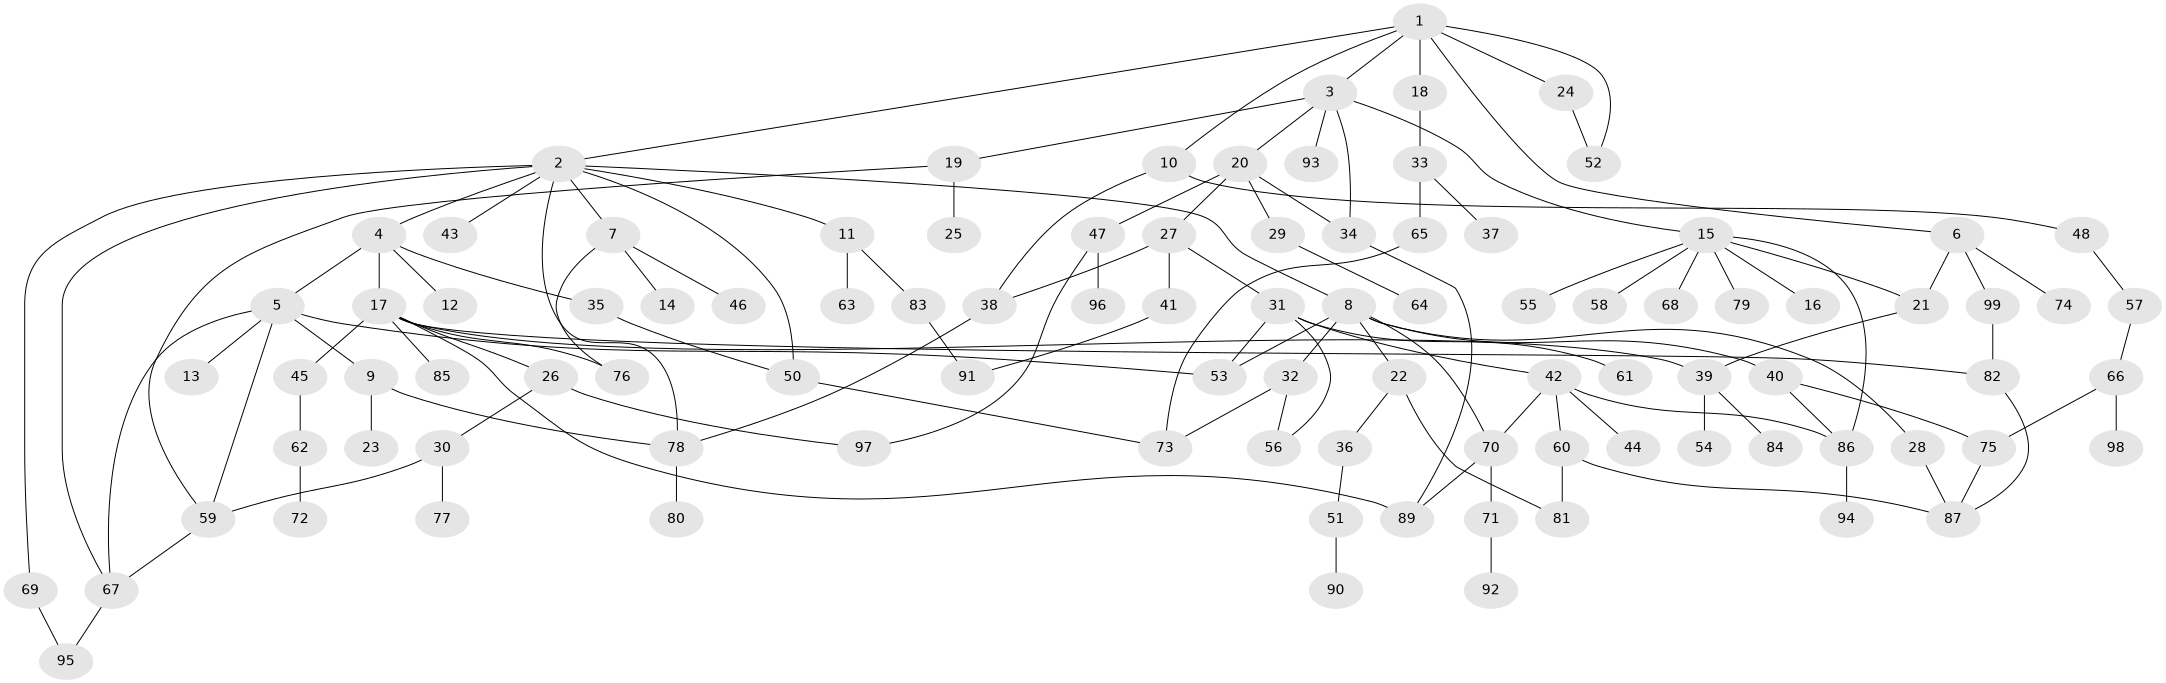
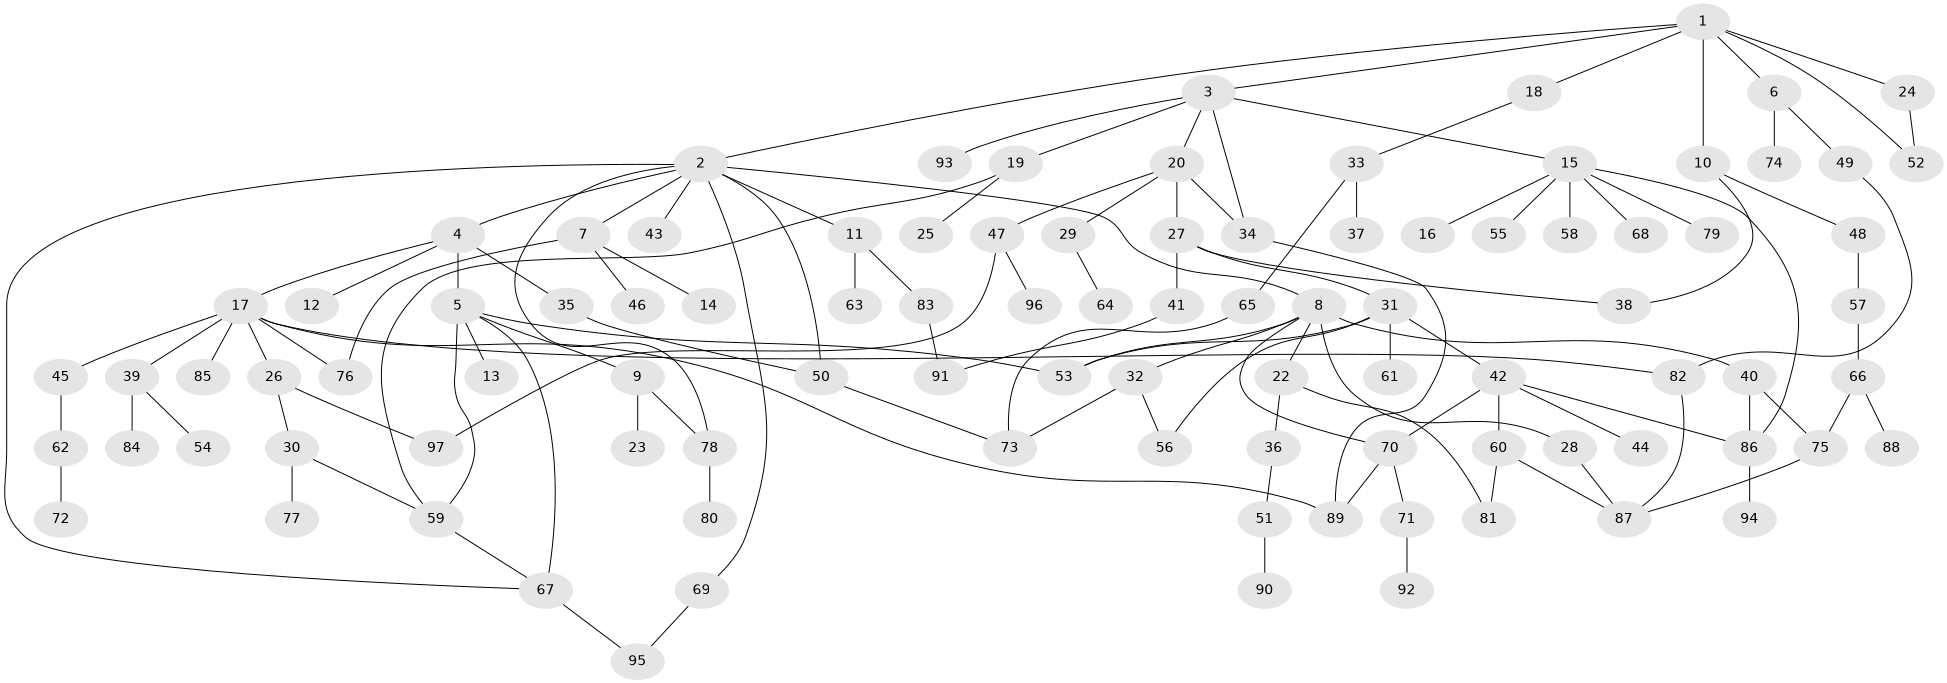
(1922, 306) -> none
(1993, 306) -> (1845, 164)
(833, 393) -> none
(2116, 448) -> (1892, 448)
